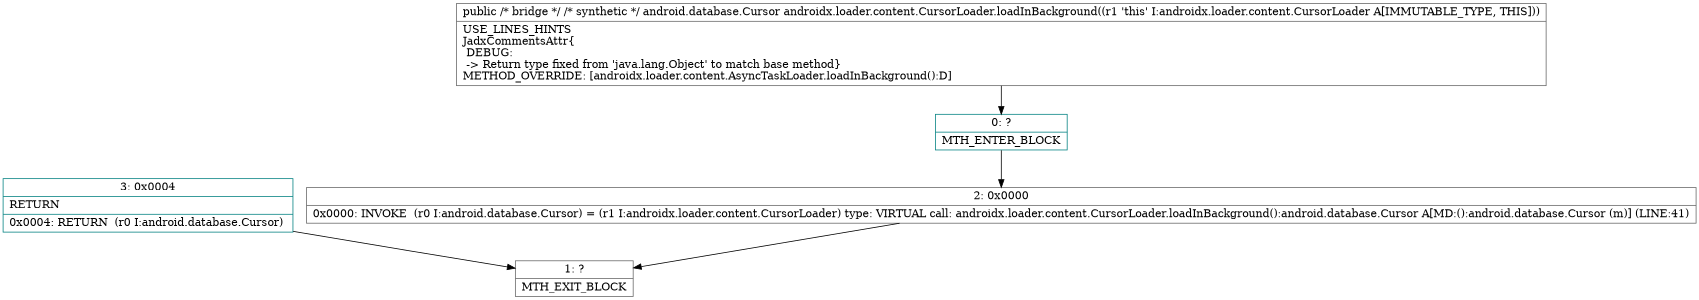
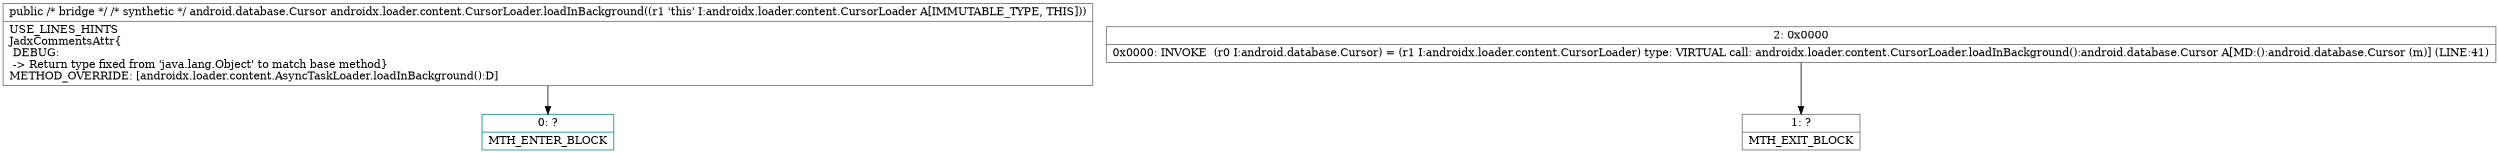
(1001, 165) -> none
(148, 205) -> none
